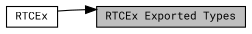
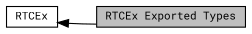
(71, 10) -> (83, 24)
